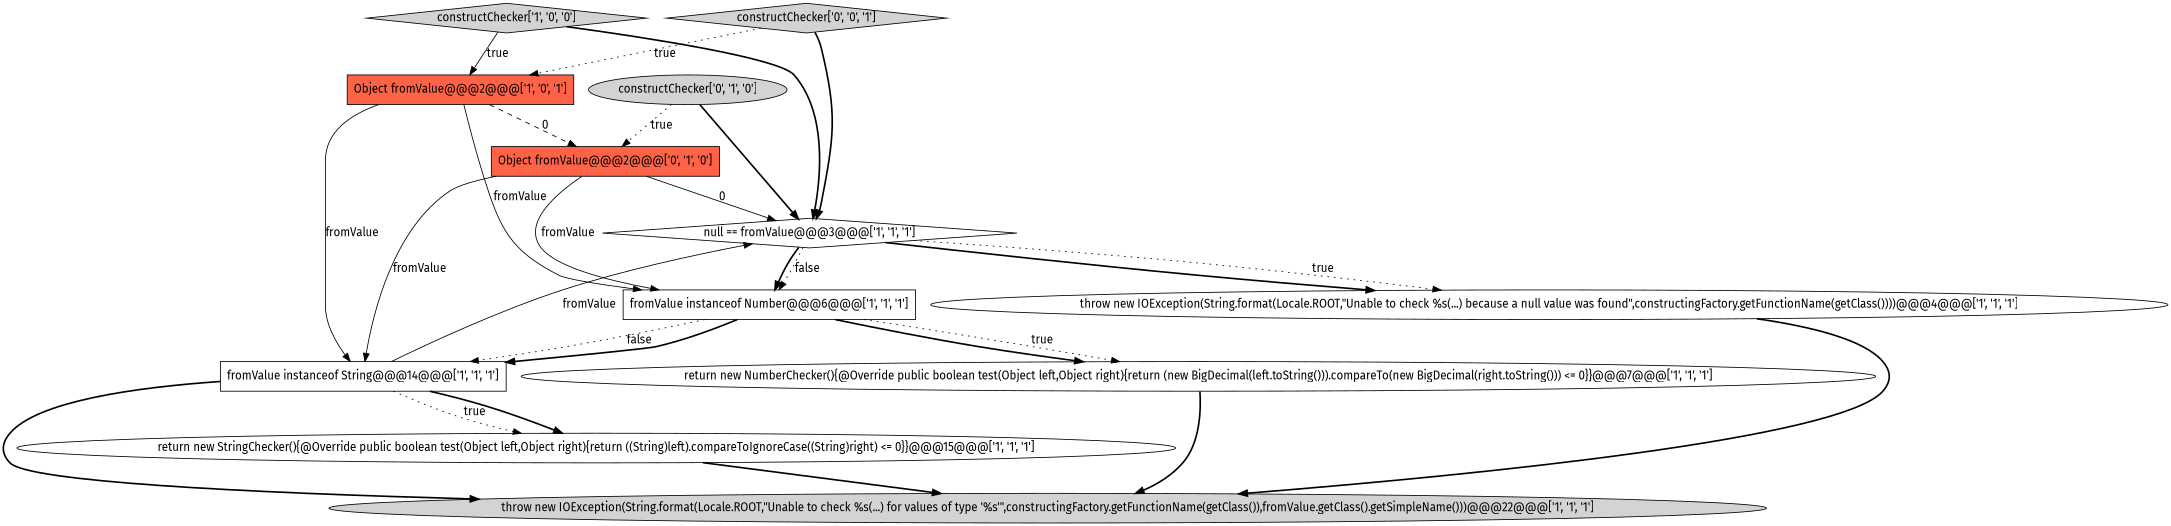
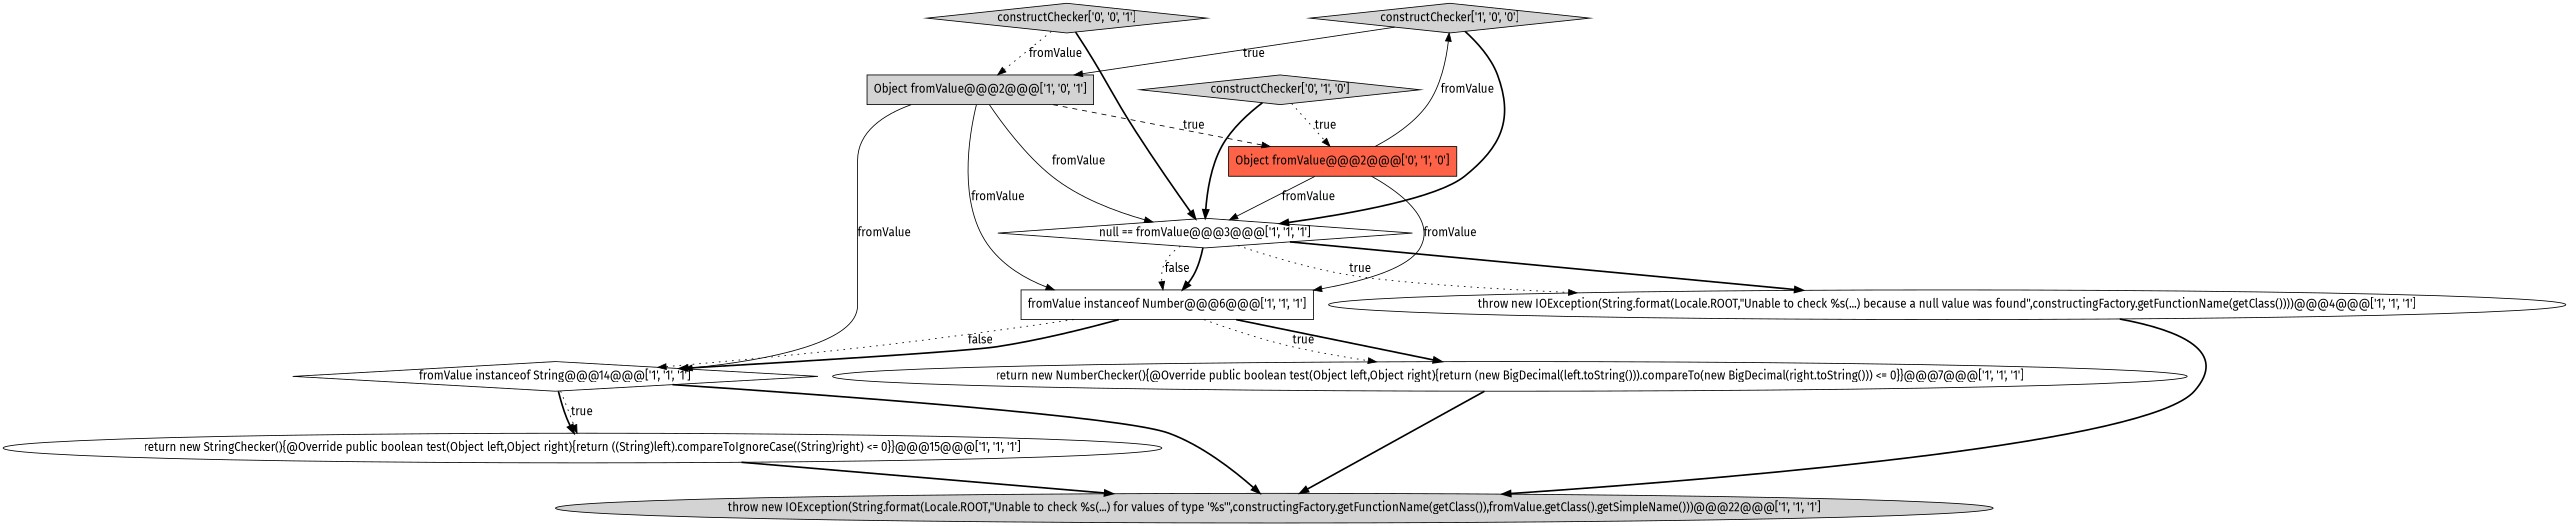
(665, 54) -> (1056, 54)
(460, 90) -> (980, 90)
(688, 90) -> (1280, 90)
(545, 126) -> (1194, 126)
(722, 197) -> (1308, 197)
(404, 242) -> (1427, 105)
(563, 290) -> (1055, 179)
(363, 376) -> (555, 376)
